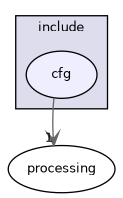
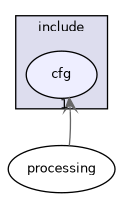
(53, 117) -> (70, 128)
